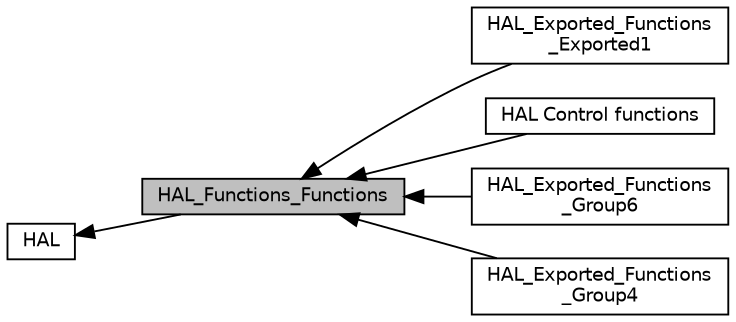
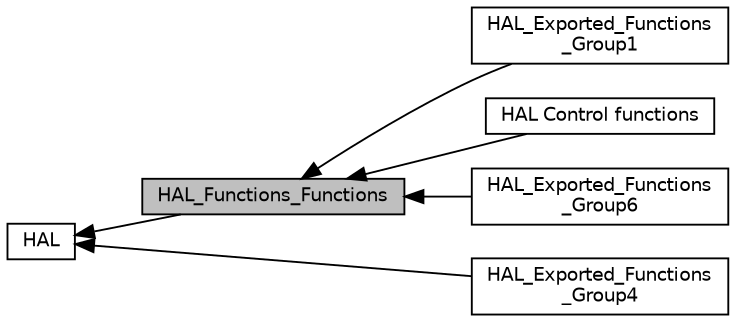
(600, 36) -> (600, 36)
(427, 239) -> (283, 261)
